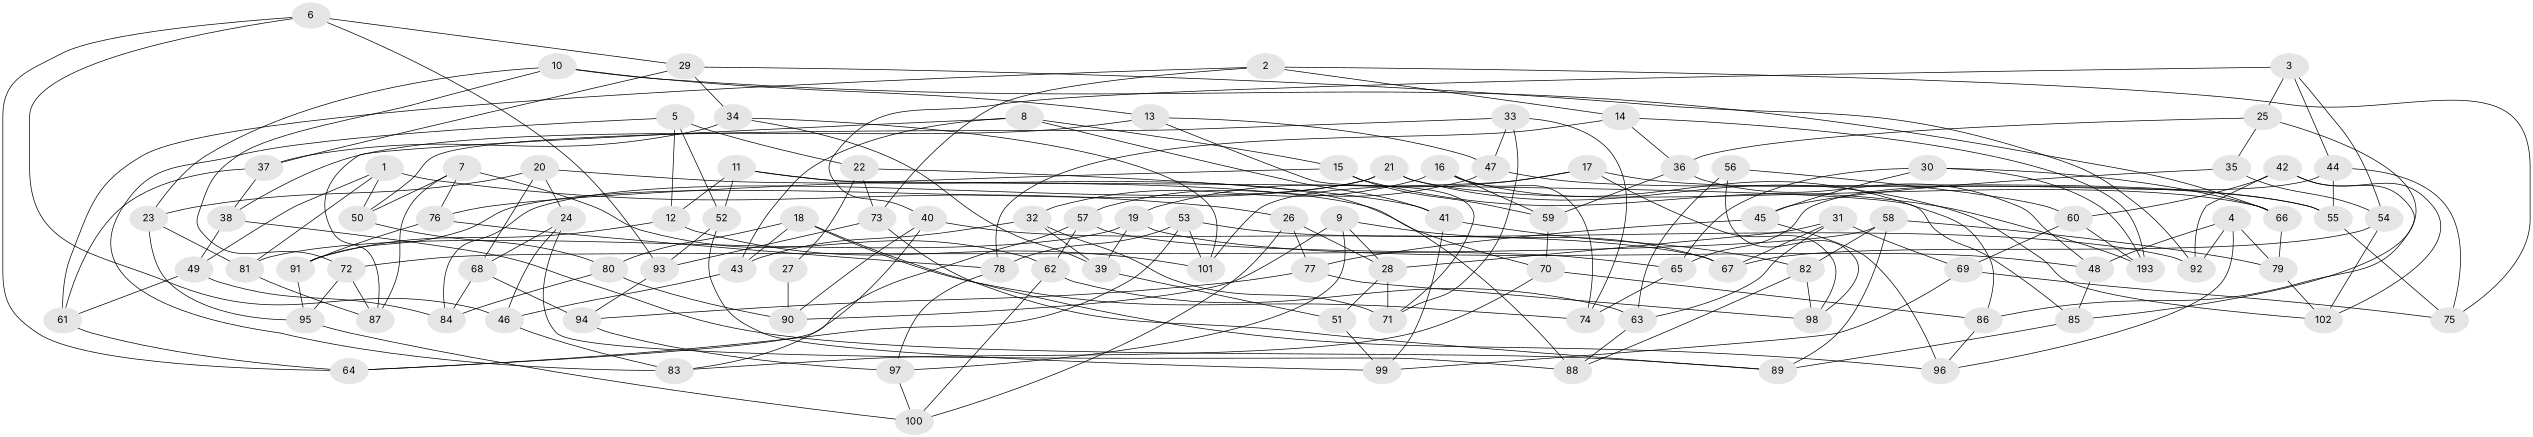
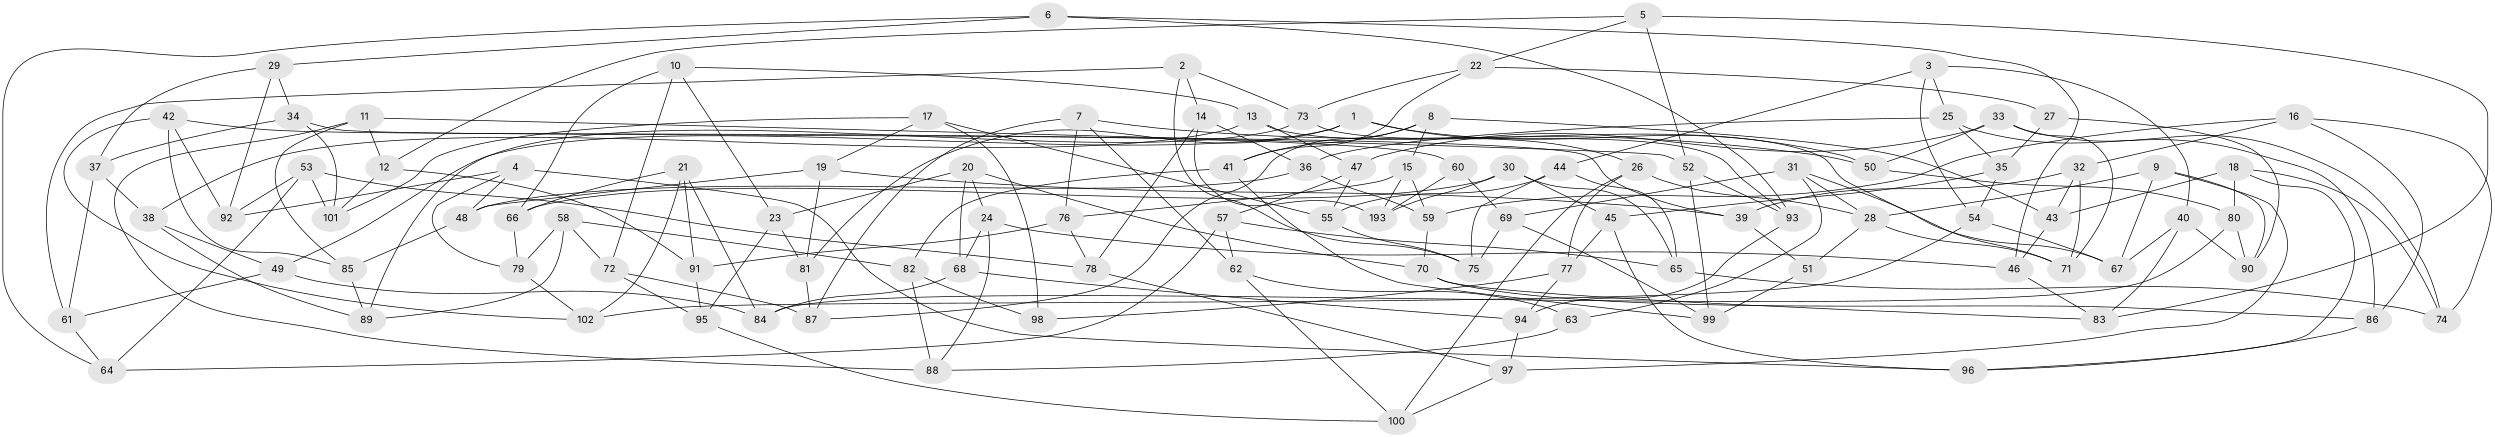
none -> (2026, 143)
(1731, 168) -> none
